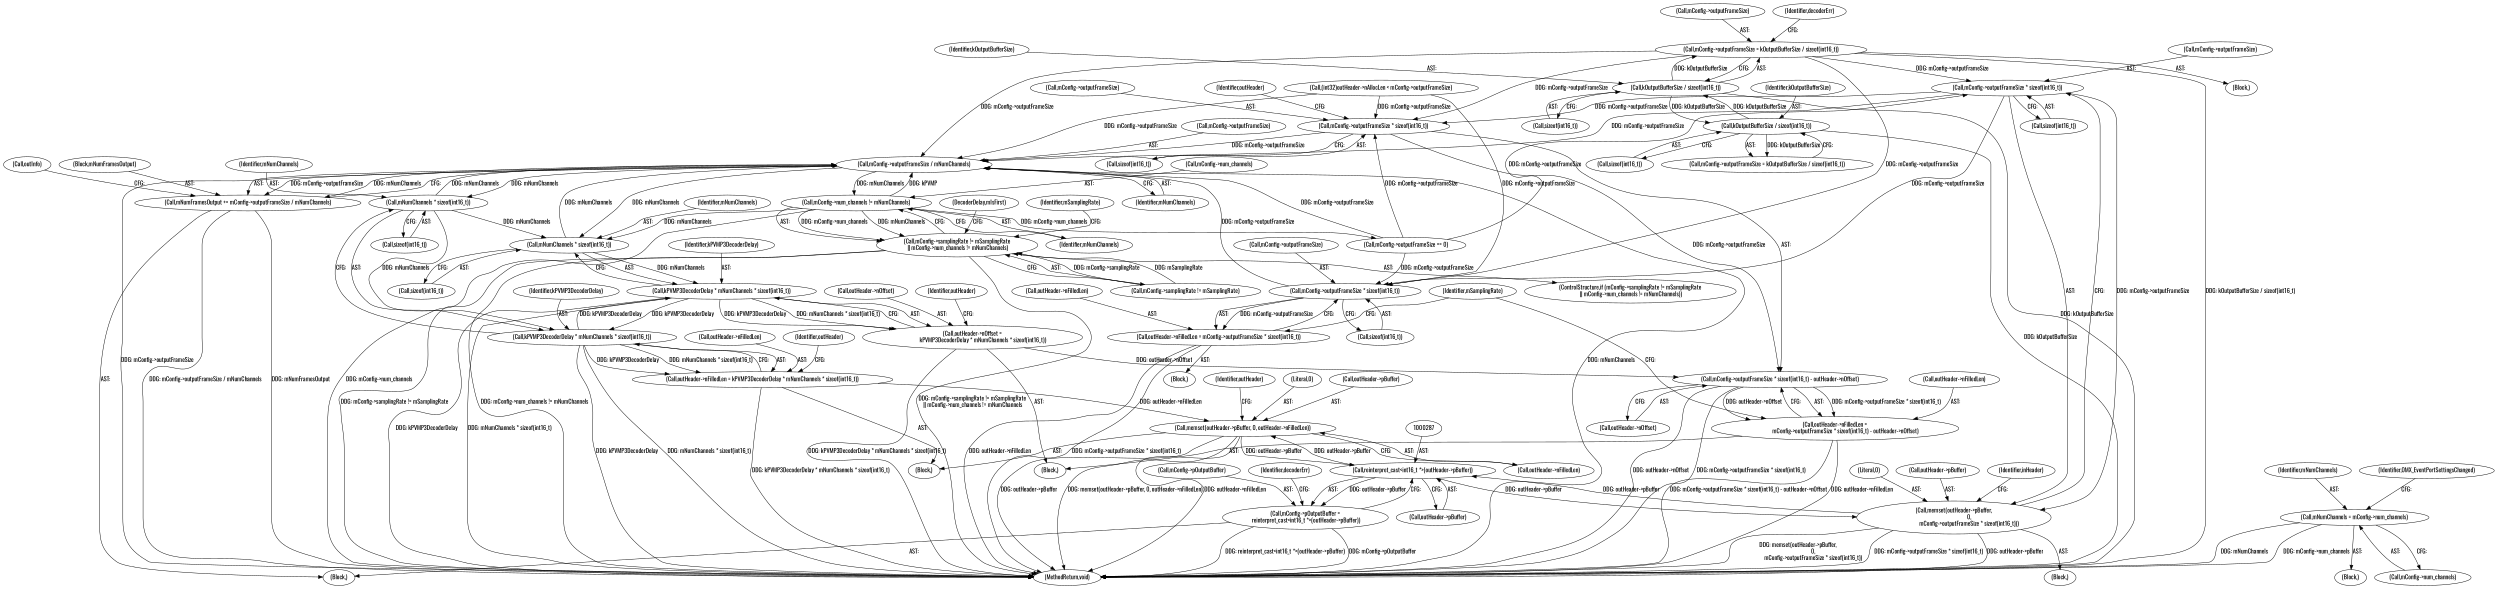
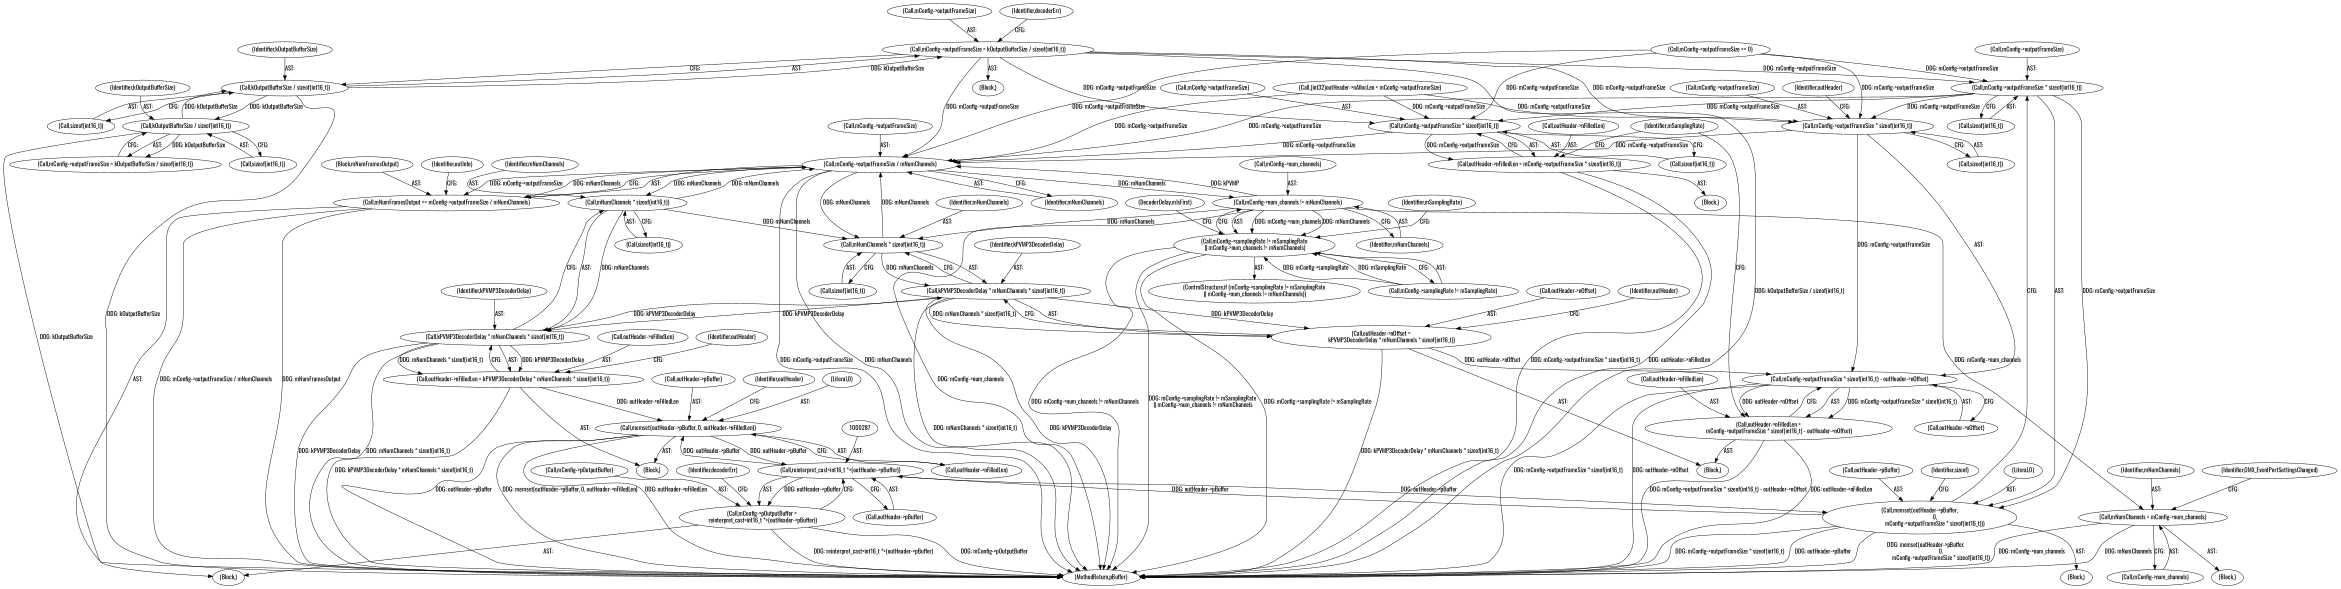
(27, 165) -> (452, 165)
(1139, 232) -> (1826, 219)
(2021, 471) -> (1950, 471)
(1067, 578) -> (1101, 578)
